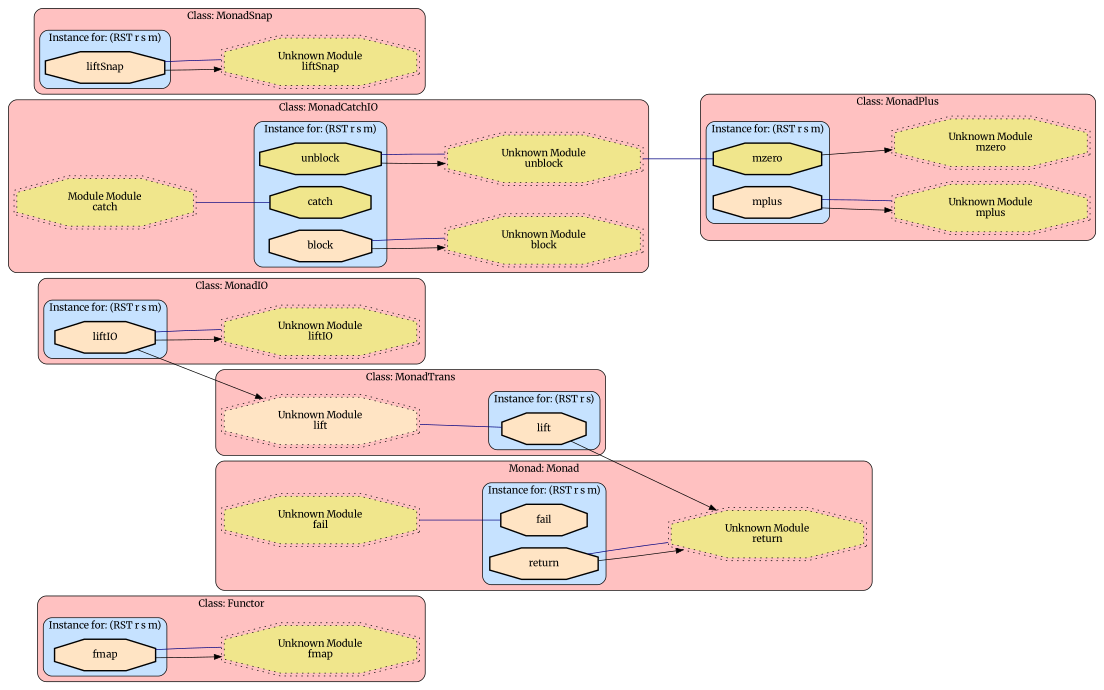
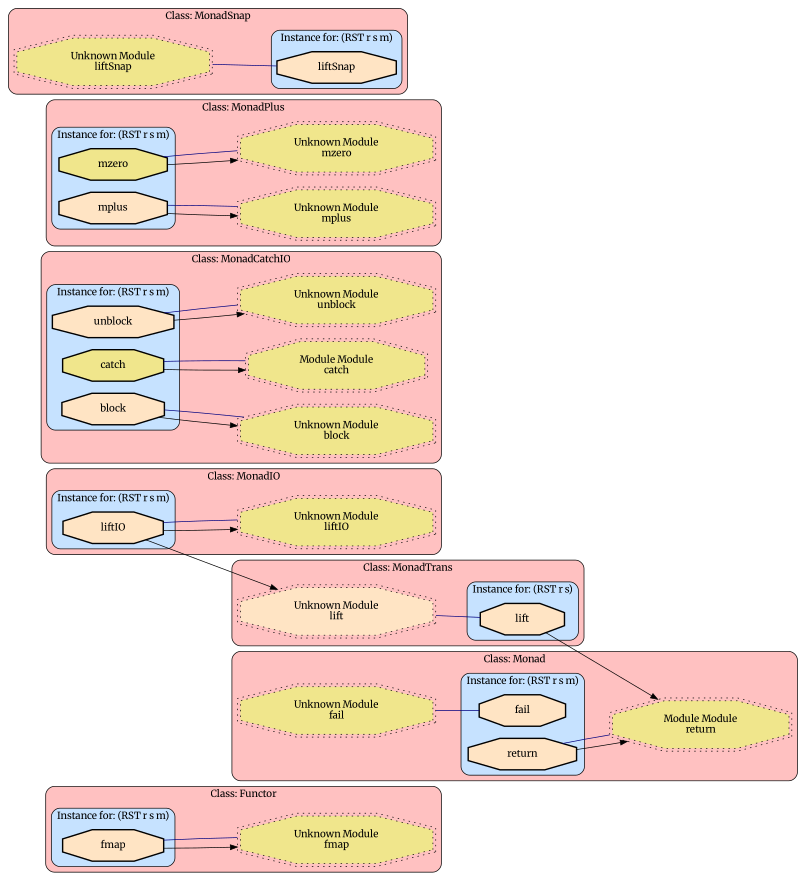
(189, 70) -> none
(320, 159) -> (113, 322)
(678, 159) -> (201, 154)
none -> (201, 370)
(544, 469) -> (515, 660)
(767, 534) -> (701, 725)
